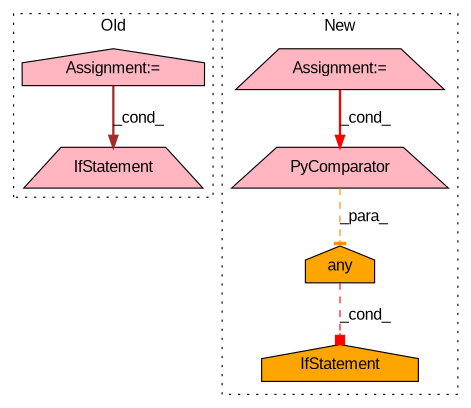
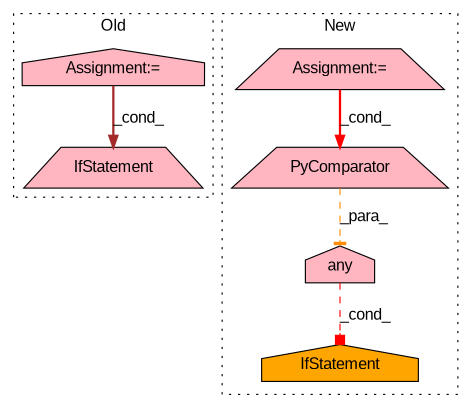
(340, 266) -> (340, 266)
